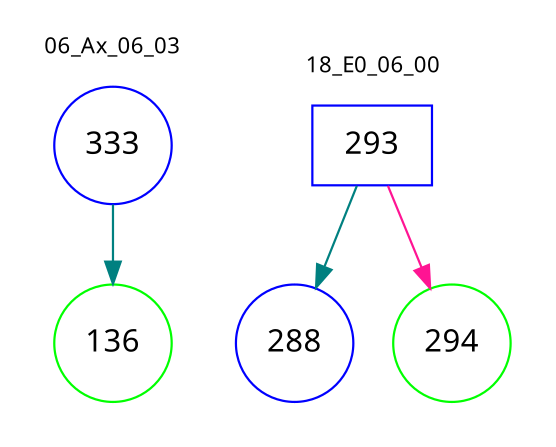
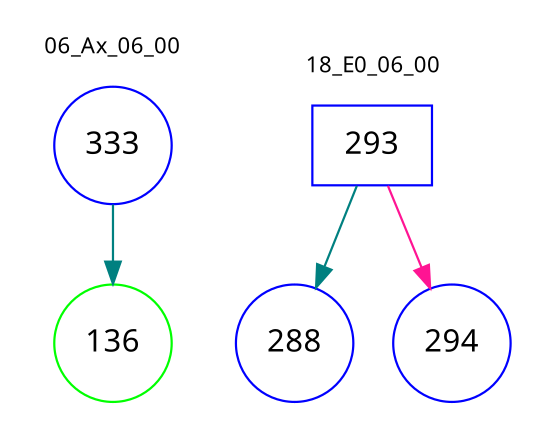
(113, 48) -> (113, 48)
(452, 343) -> (452, 343)
